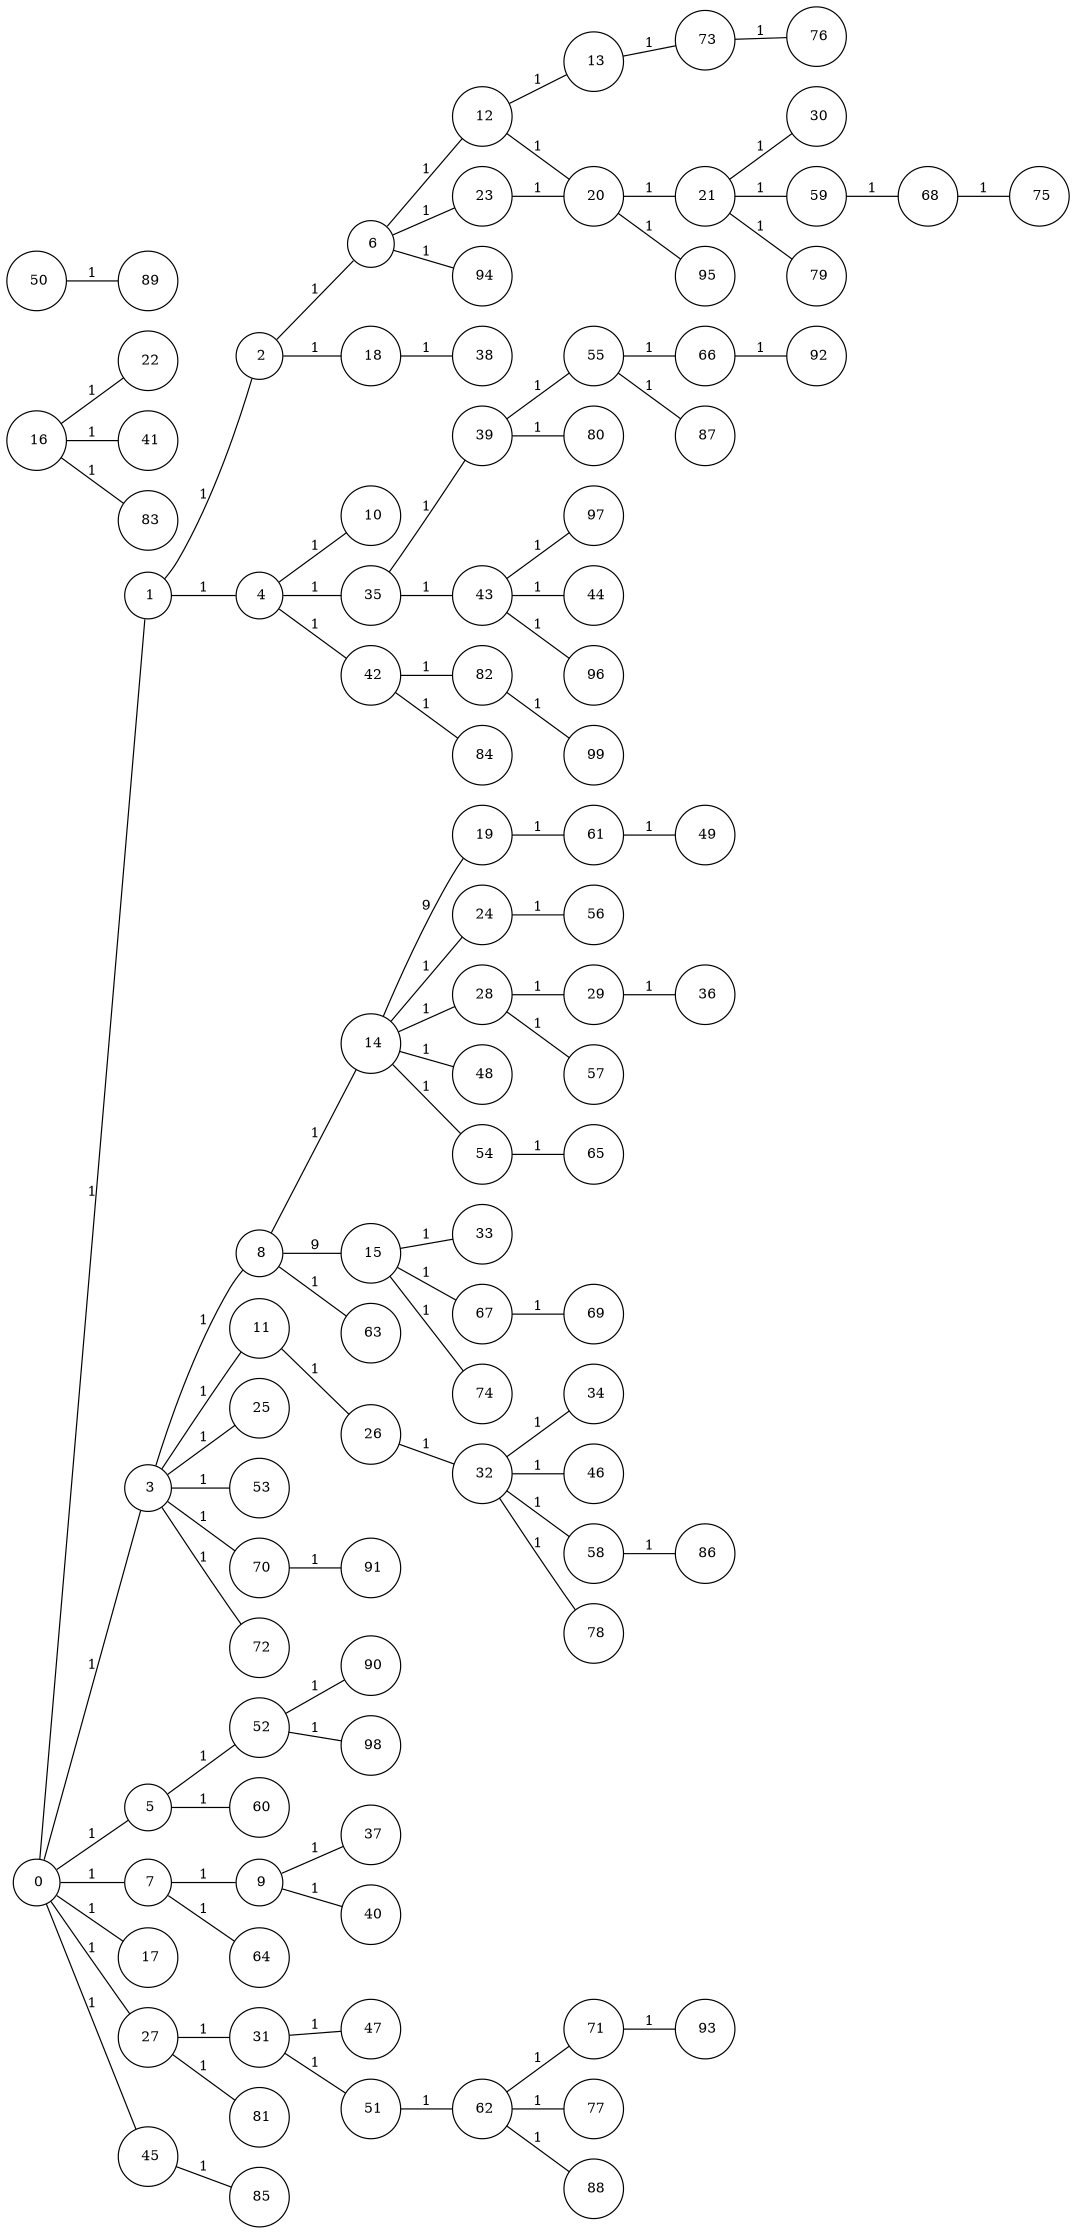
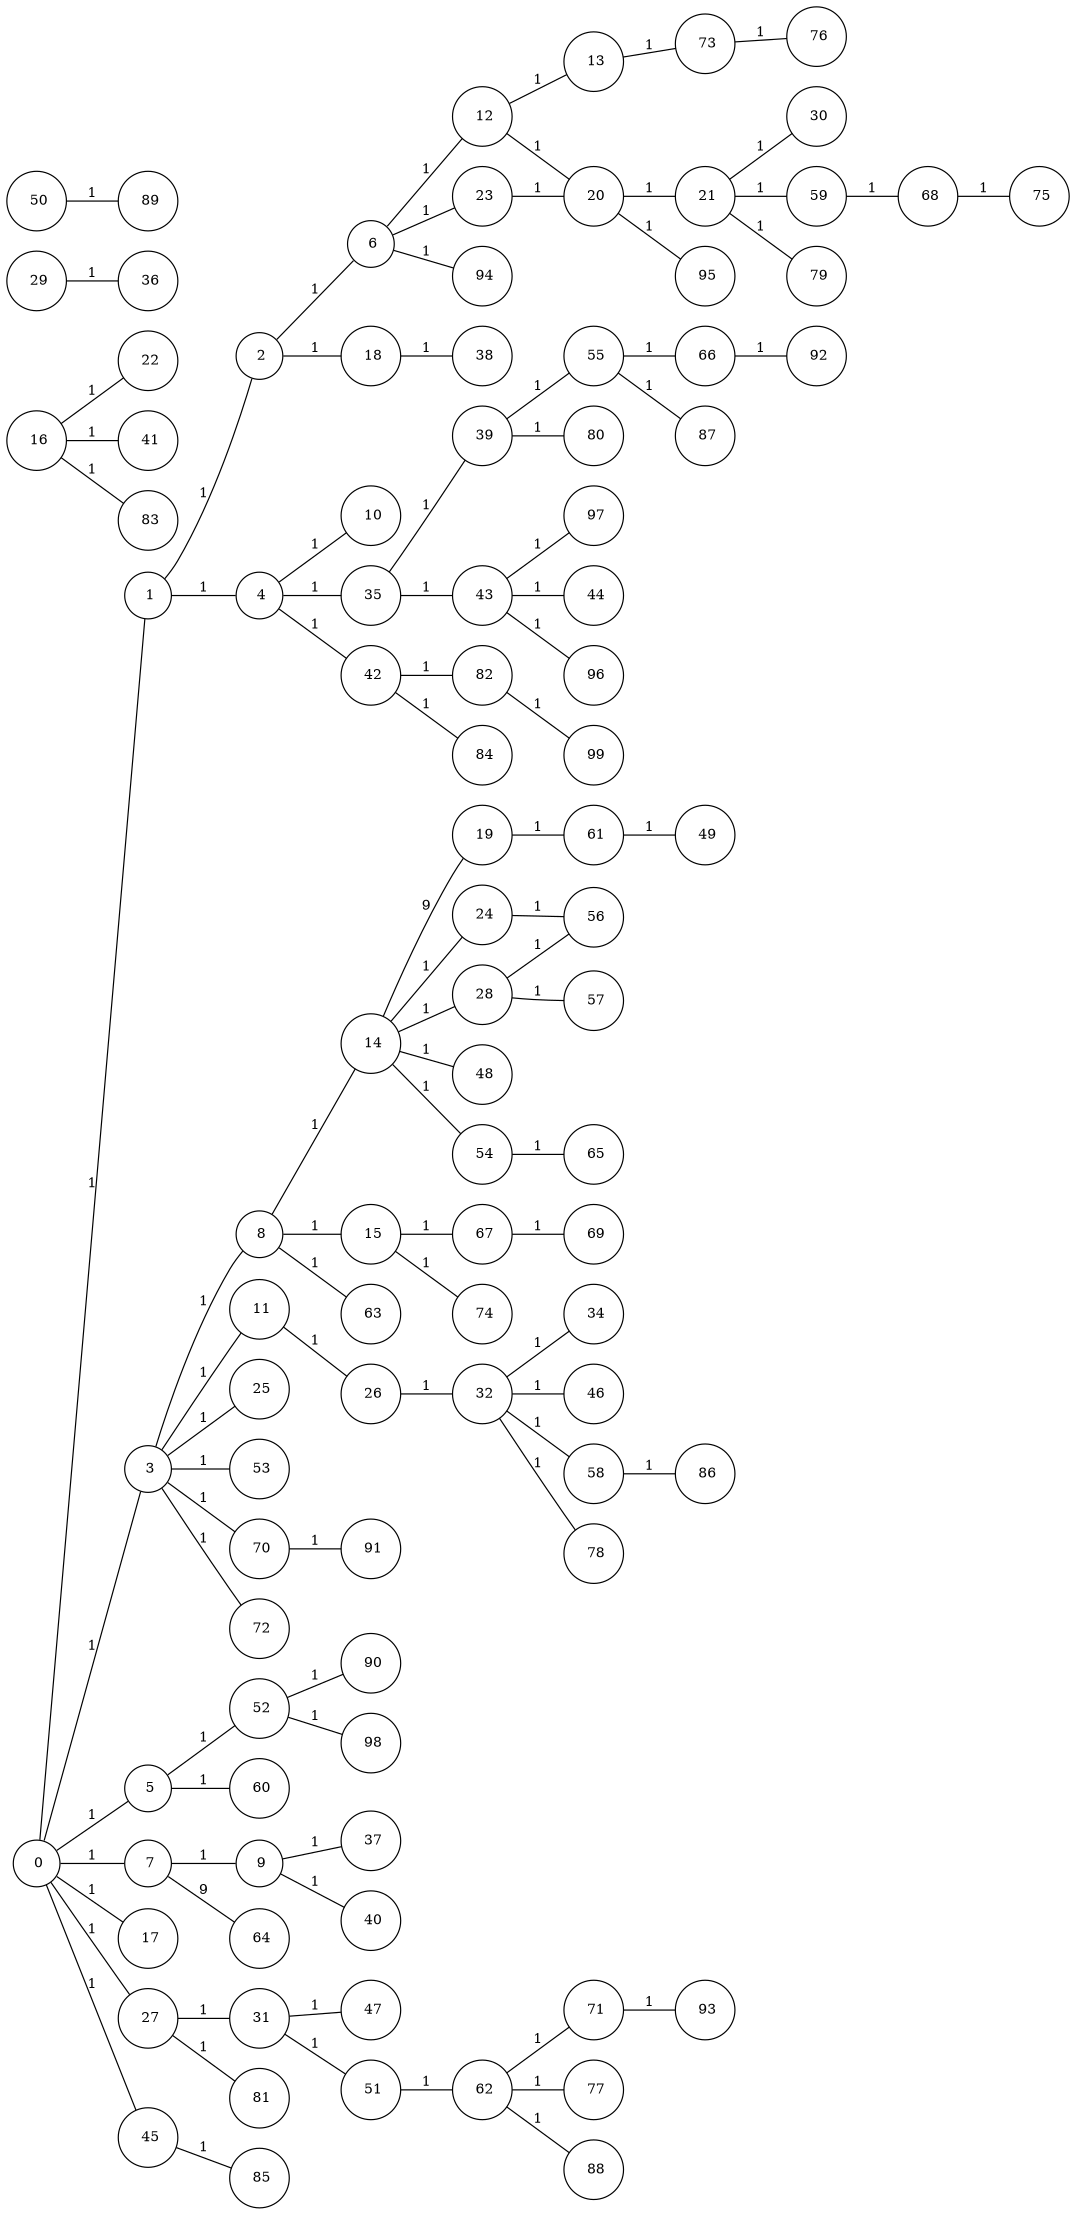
(538, 995) -> (538, 956)
(482, 1234) -> none
(315, 1246) -> (315, 1227)
(204, 1909) -> (204, 1890)
